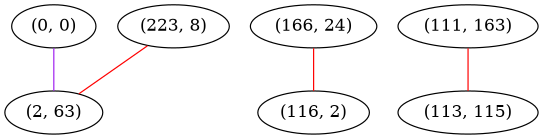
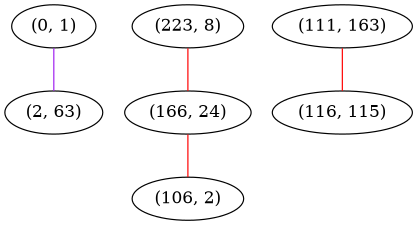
(54, 26) -> (54, 26)
(113, 70) -> (188, 70)
(314, 113) -> (188, 199)
(468, 113) -> (342, 113)
